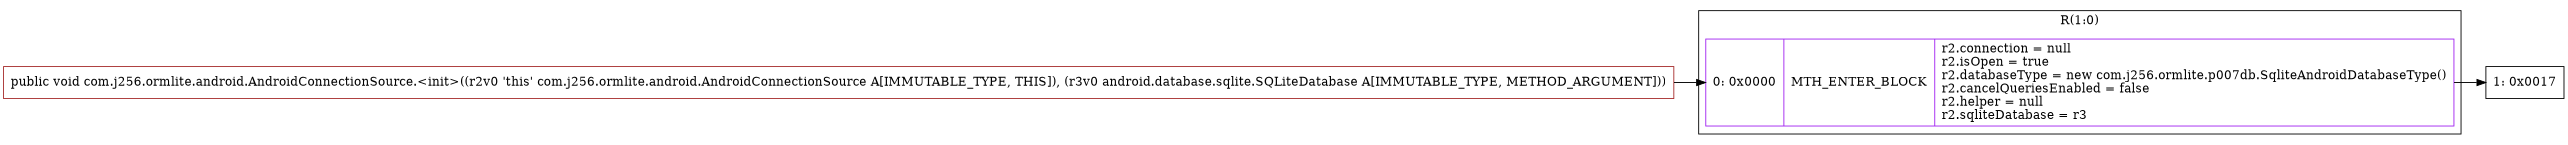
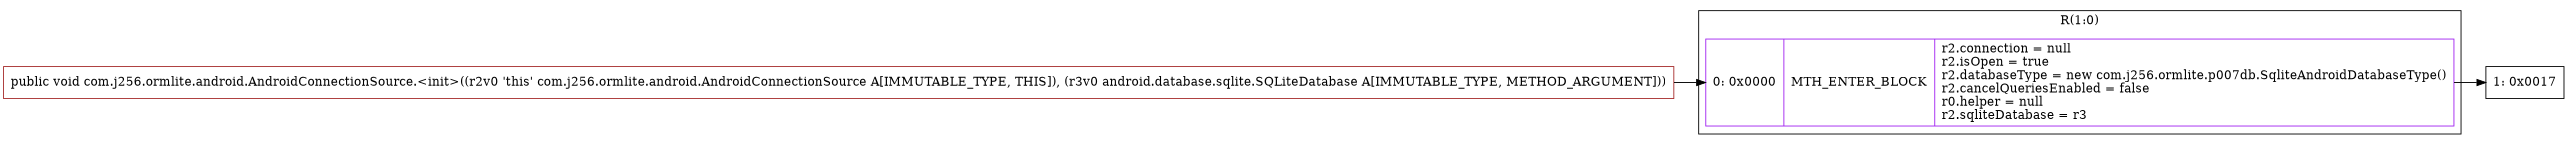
(1993, 102) -> (1993, 102)
